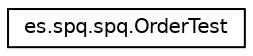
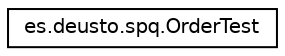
(126, 28) -> (142, 28)
